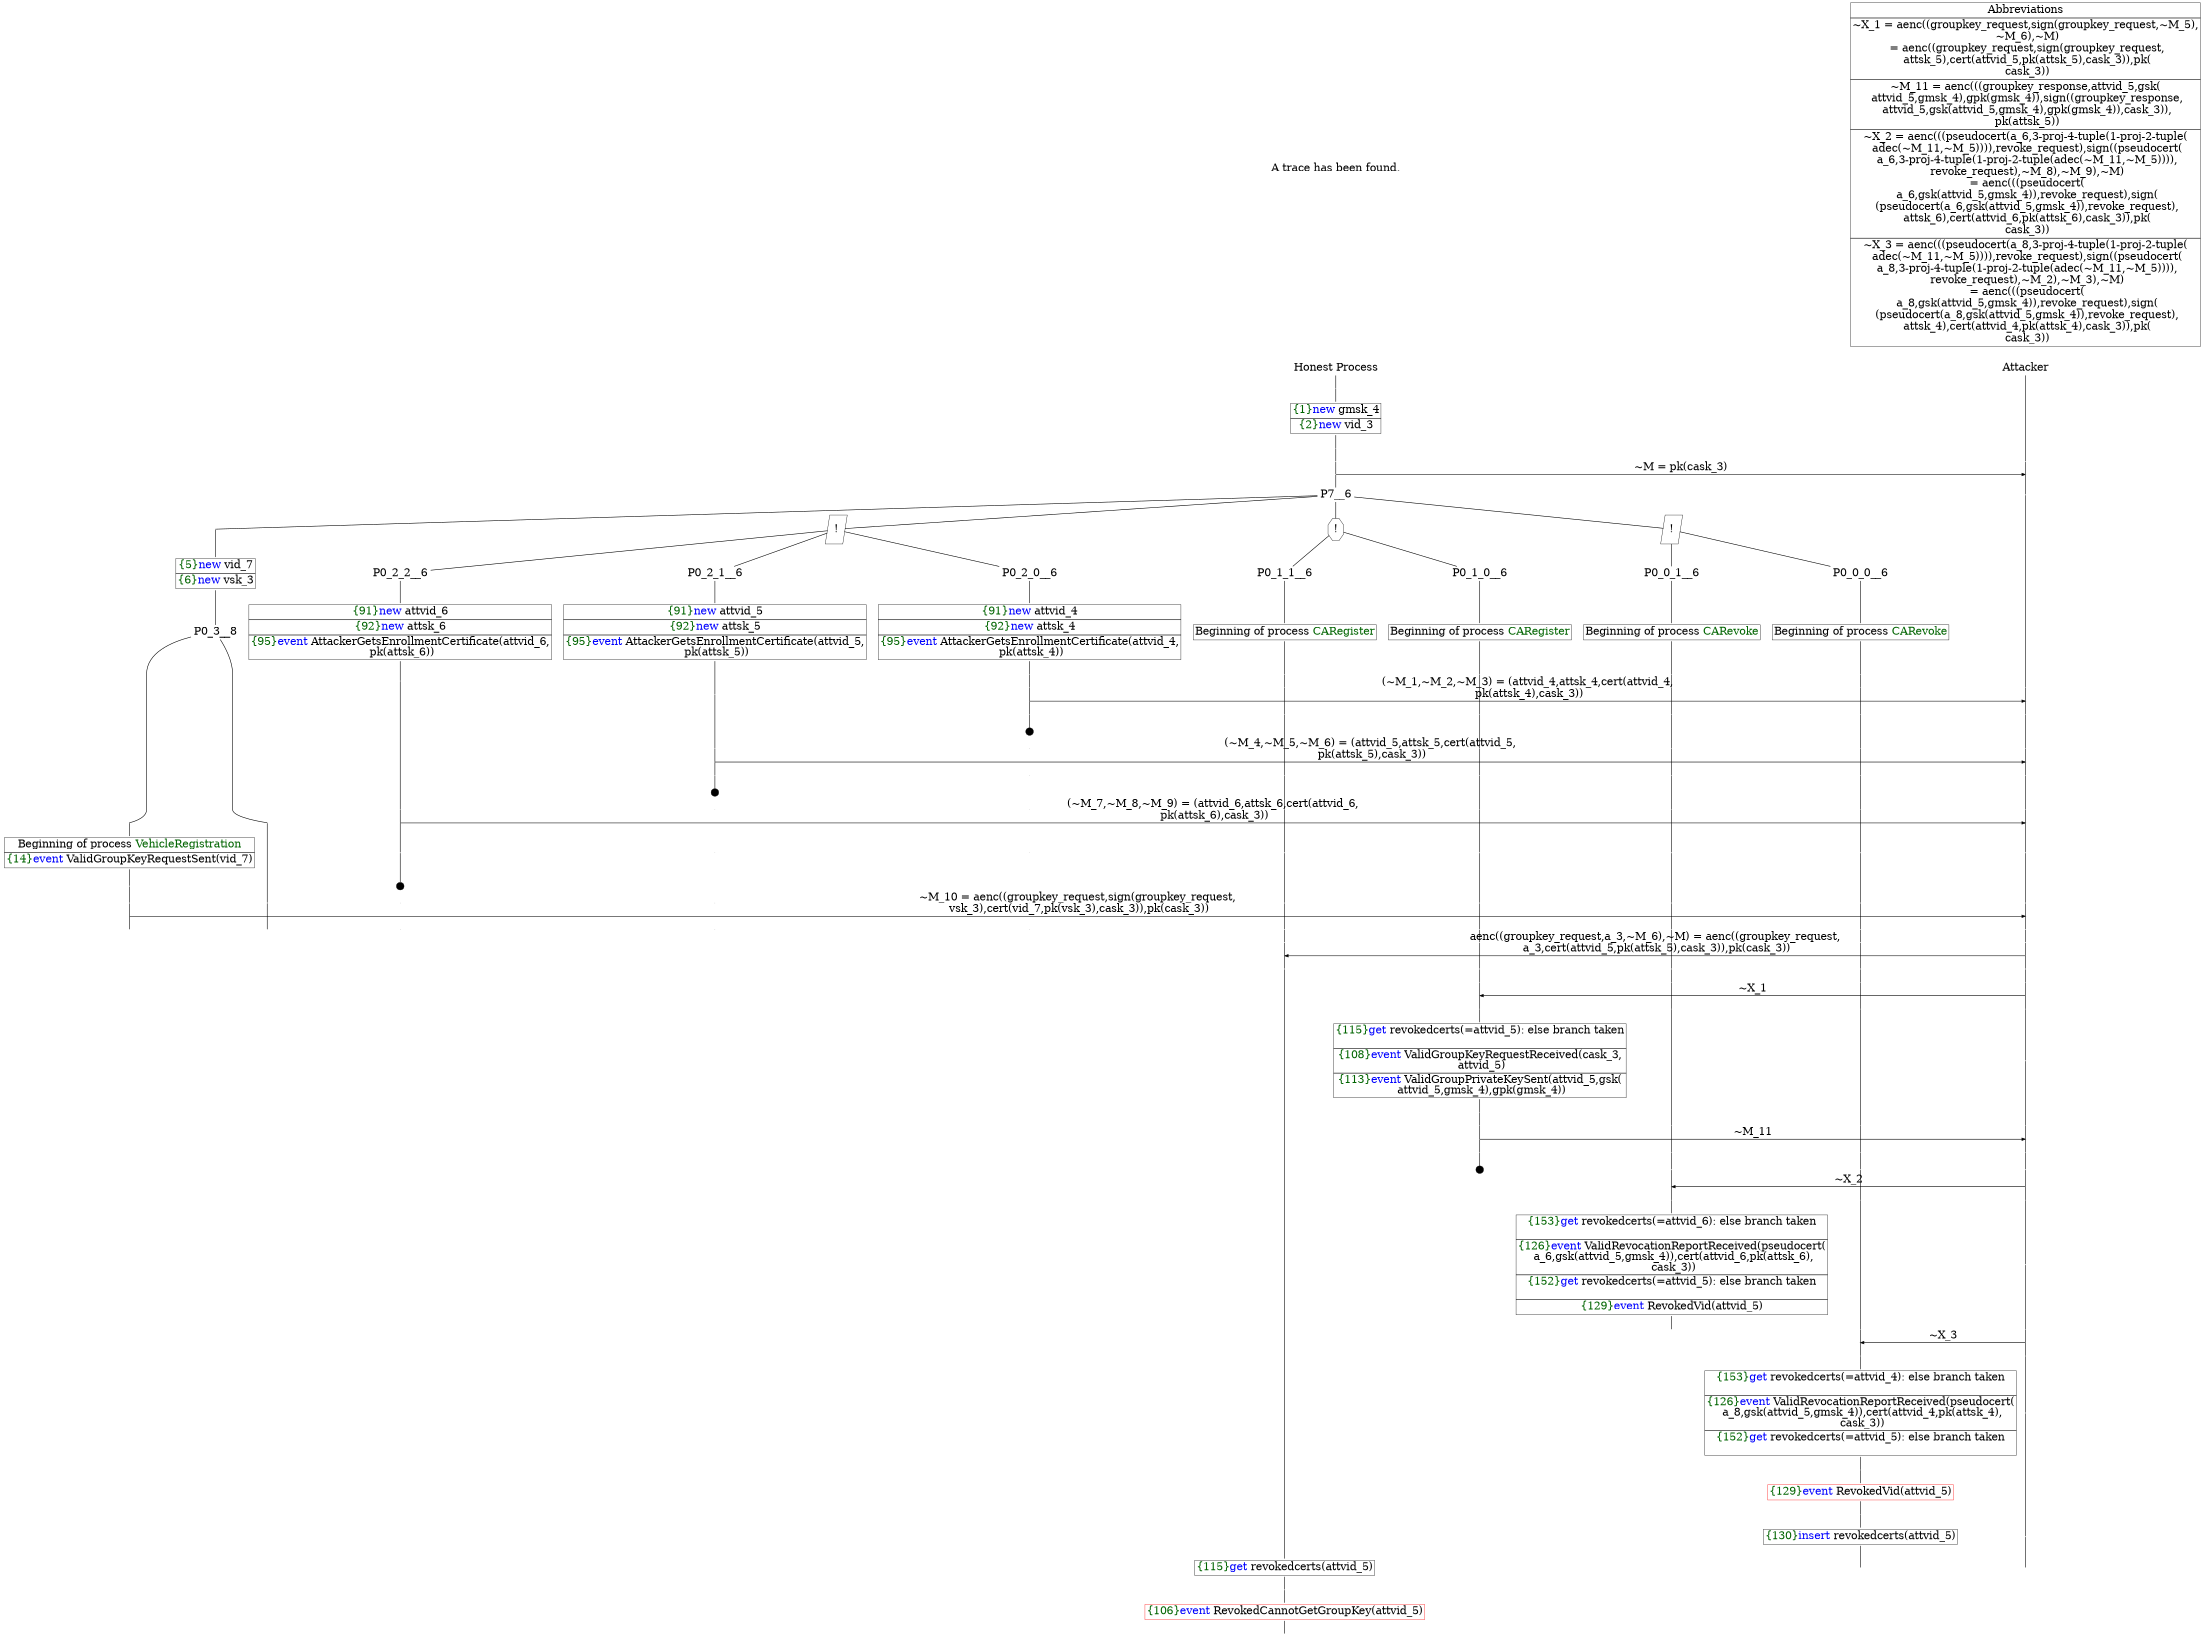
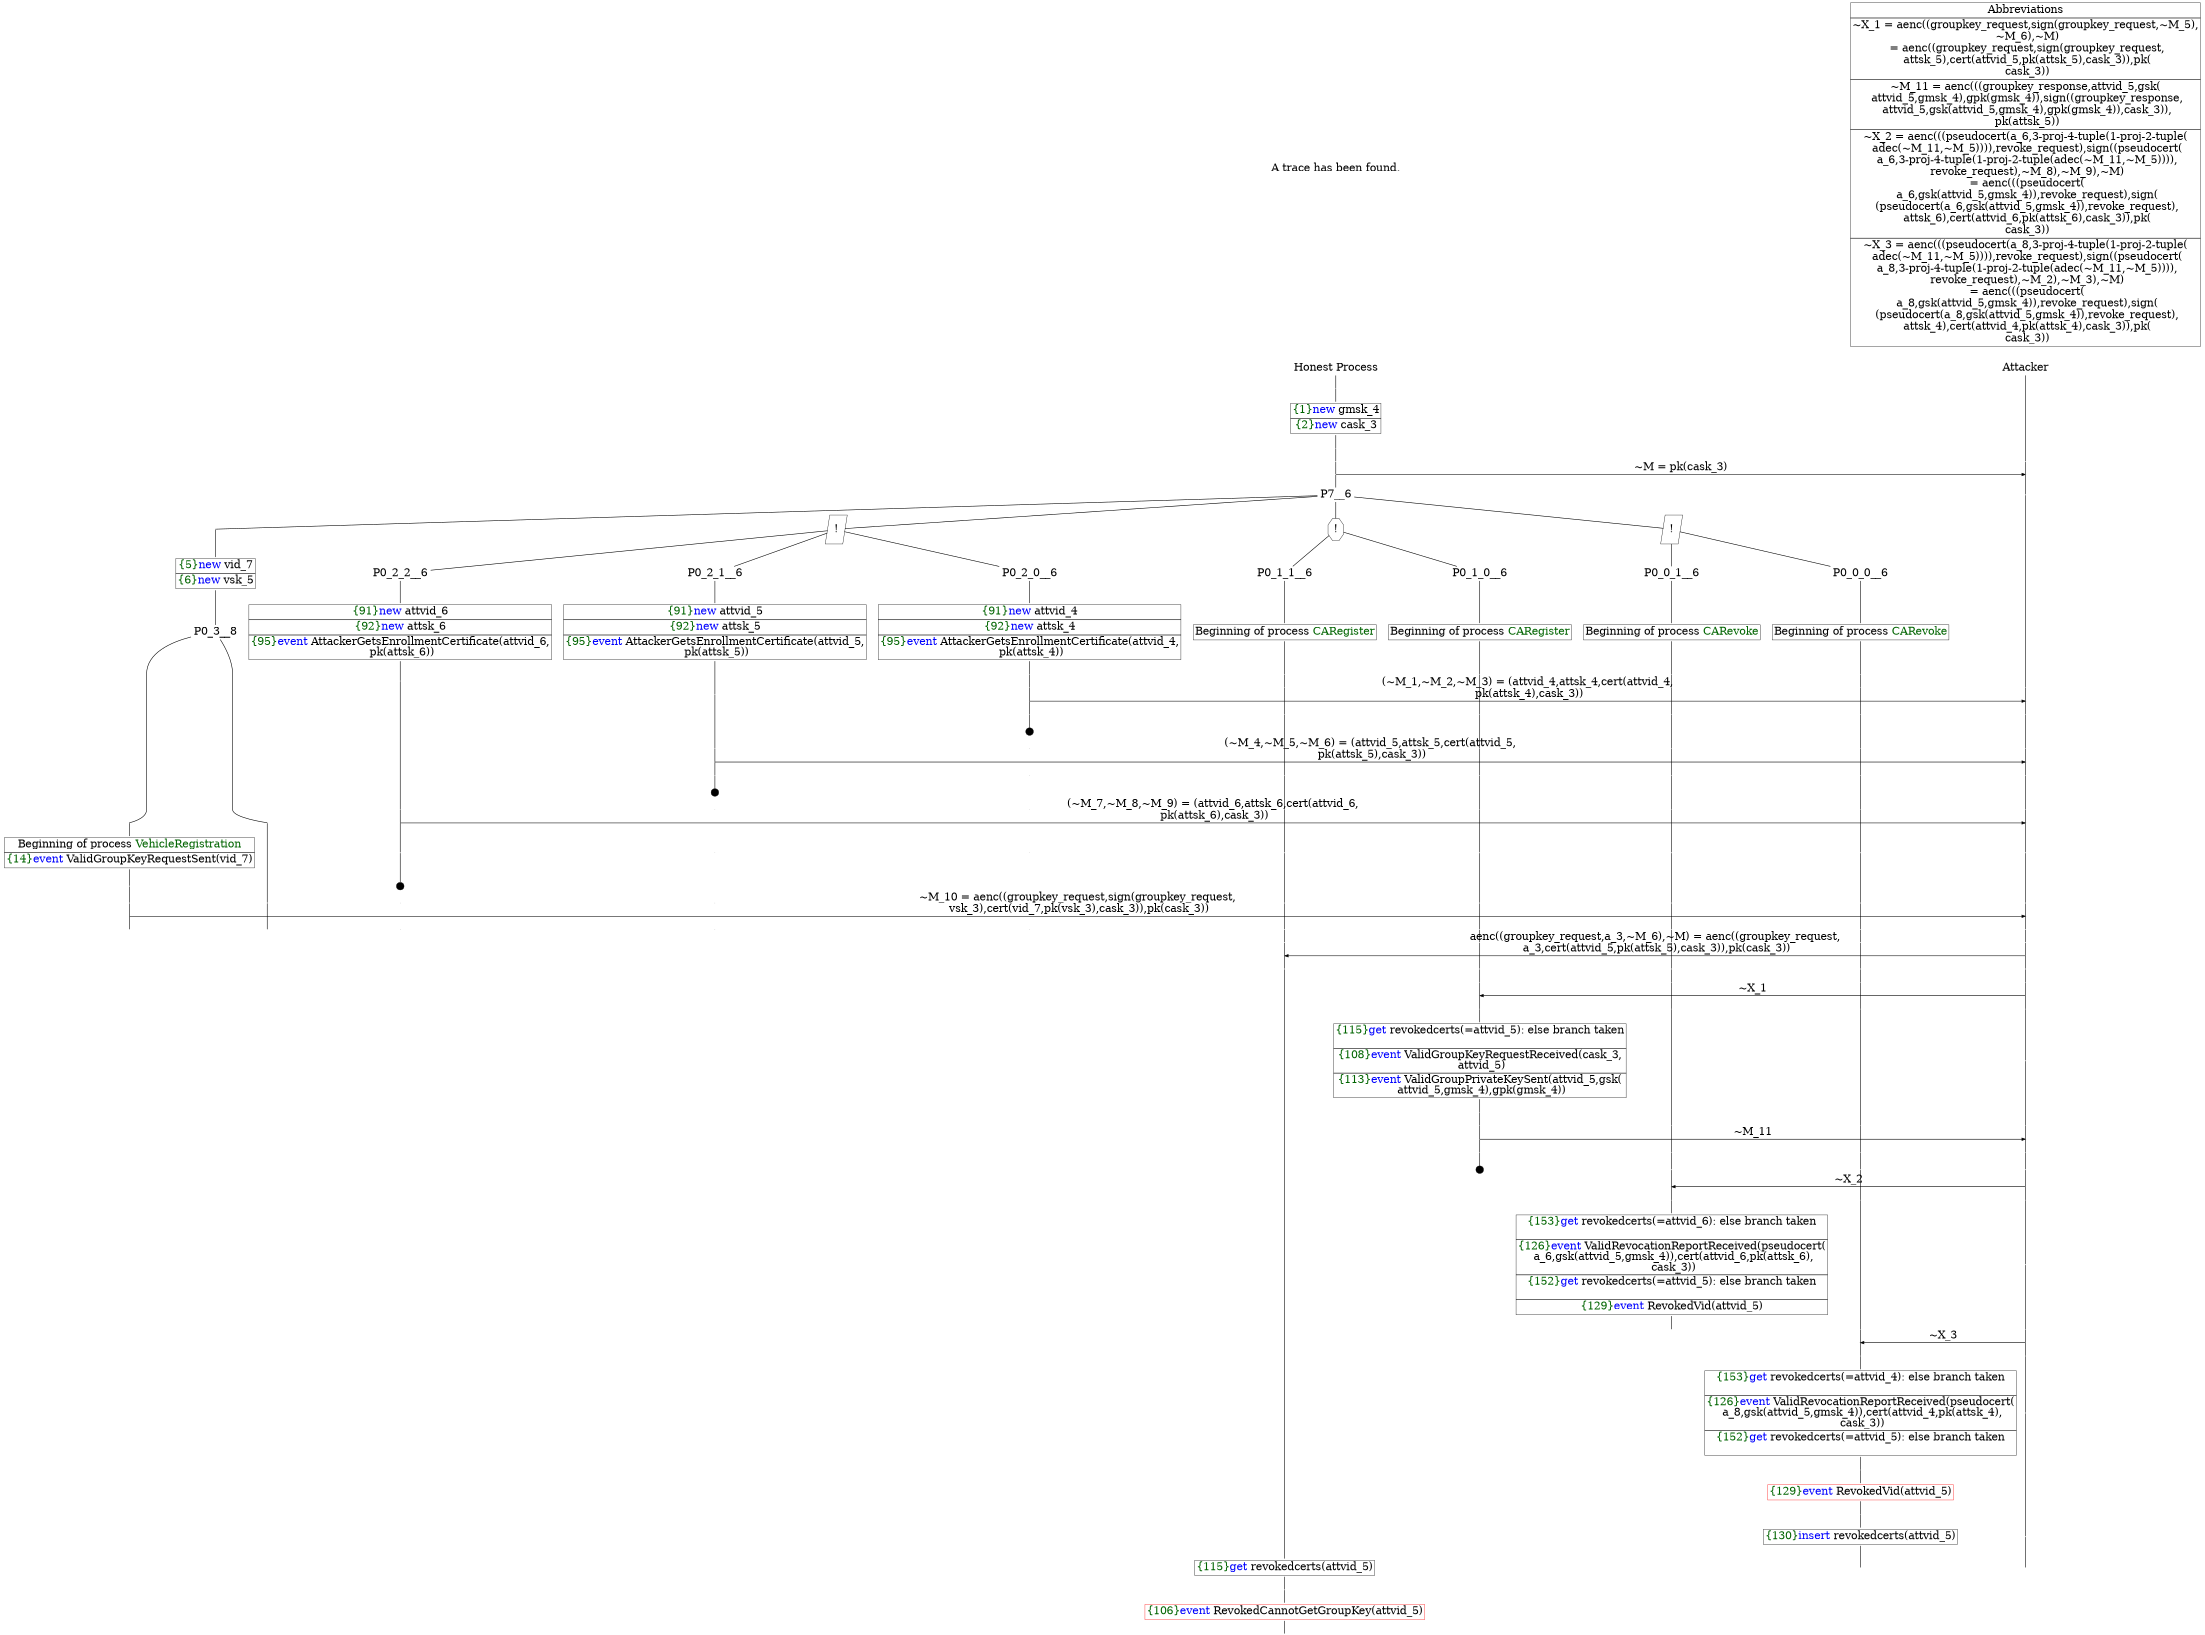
(1359, 425) -> (1359, 425)
(238, 580) -> (238, 580)
